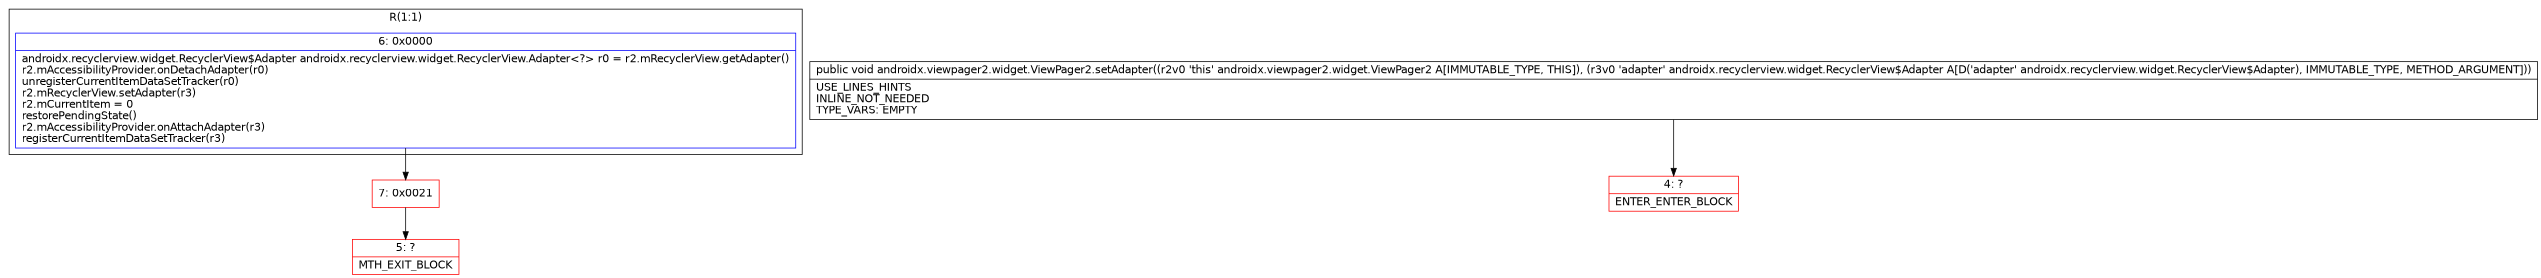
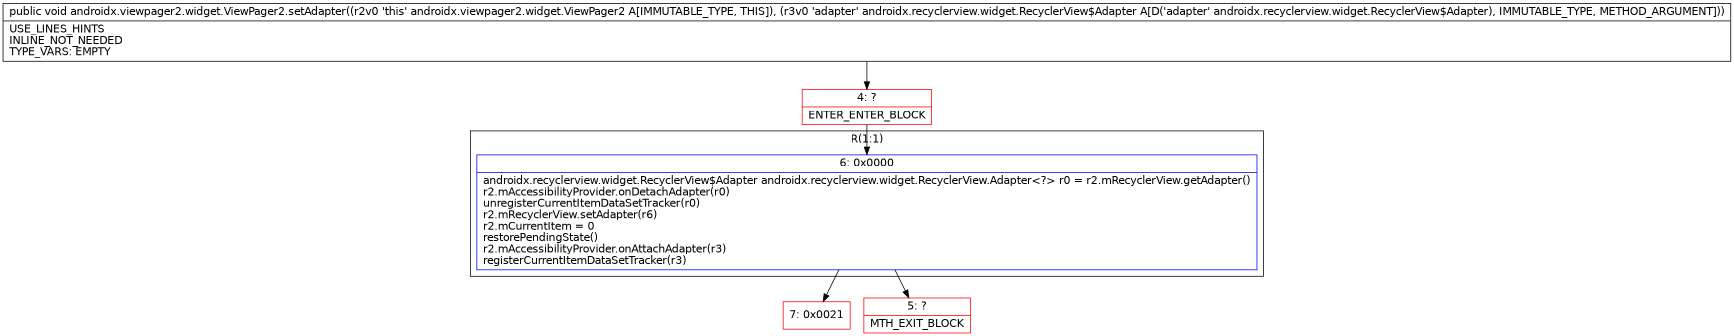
(109, 93) -> (570, 215)
none -> (867, 136)
(406, 220) -> (900, 281)
